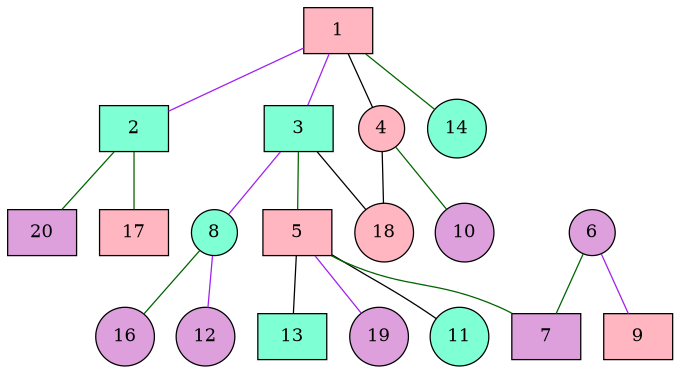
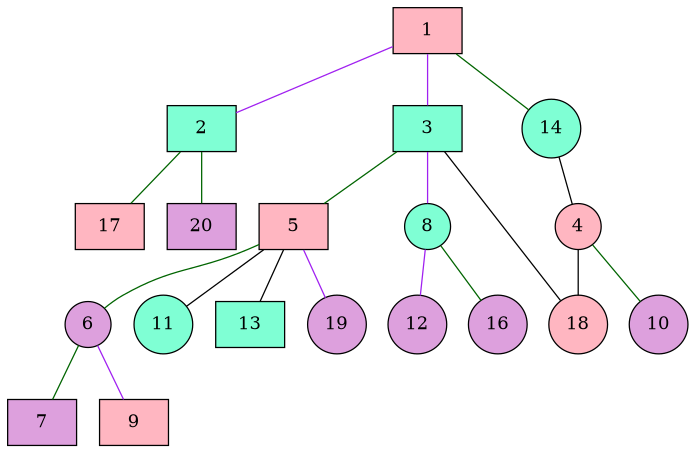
(360, 81) -> (566, 181)
(422, 285) -> (180, 271)
